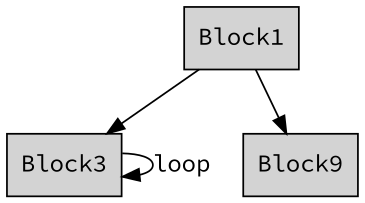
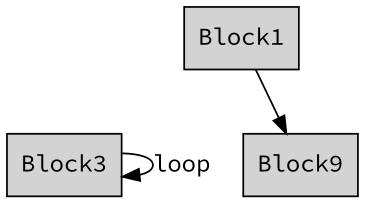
(160, 97) -> none
